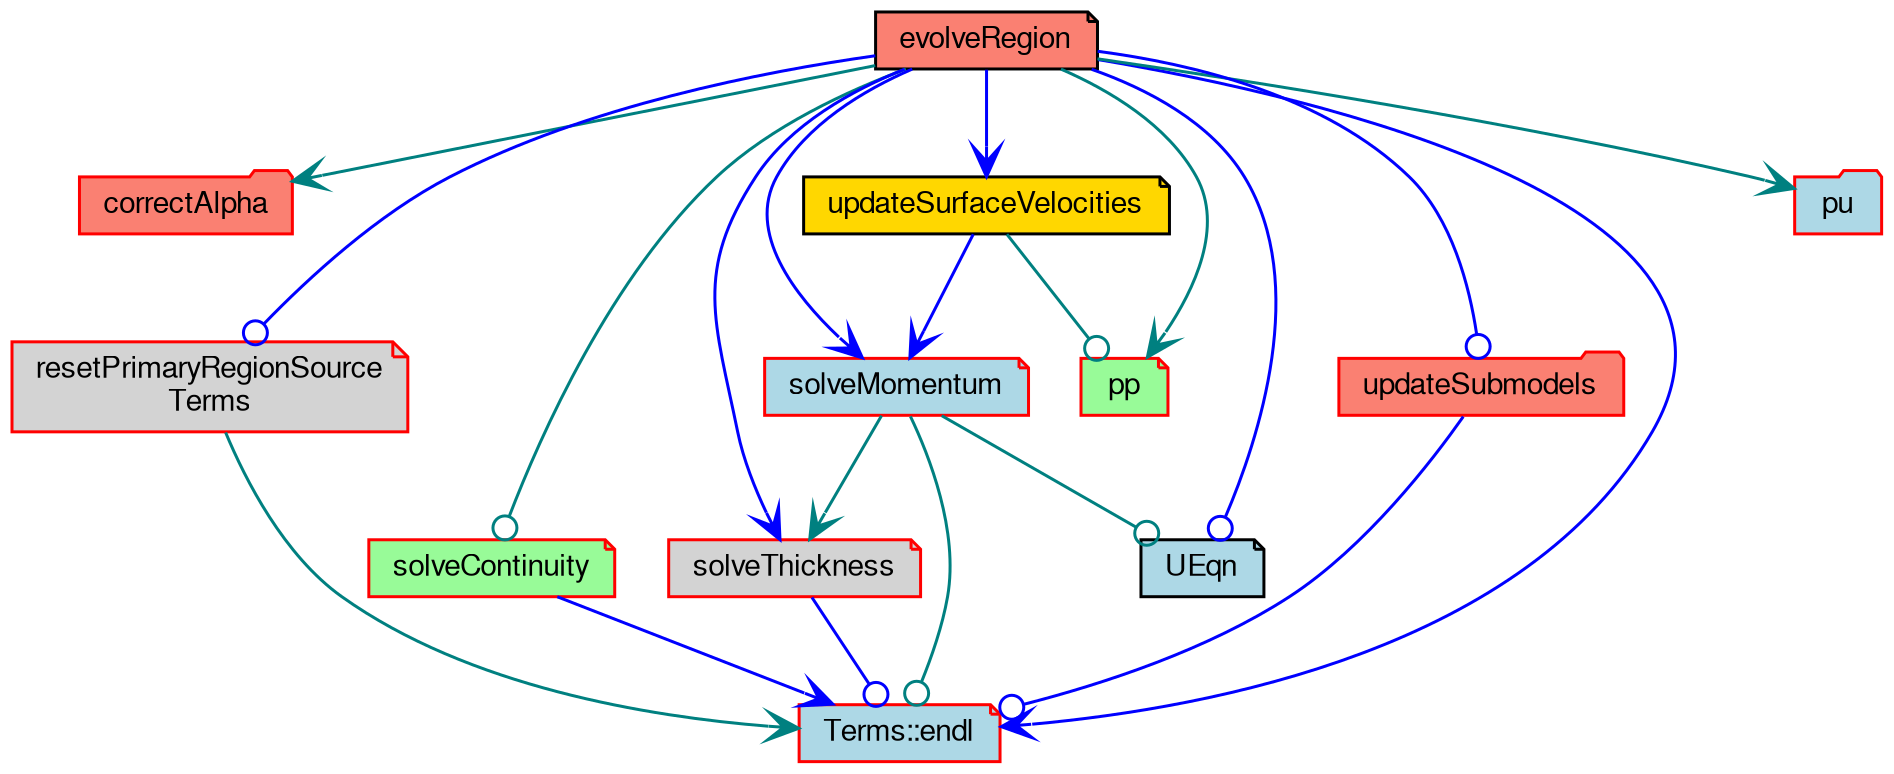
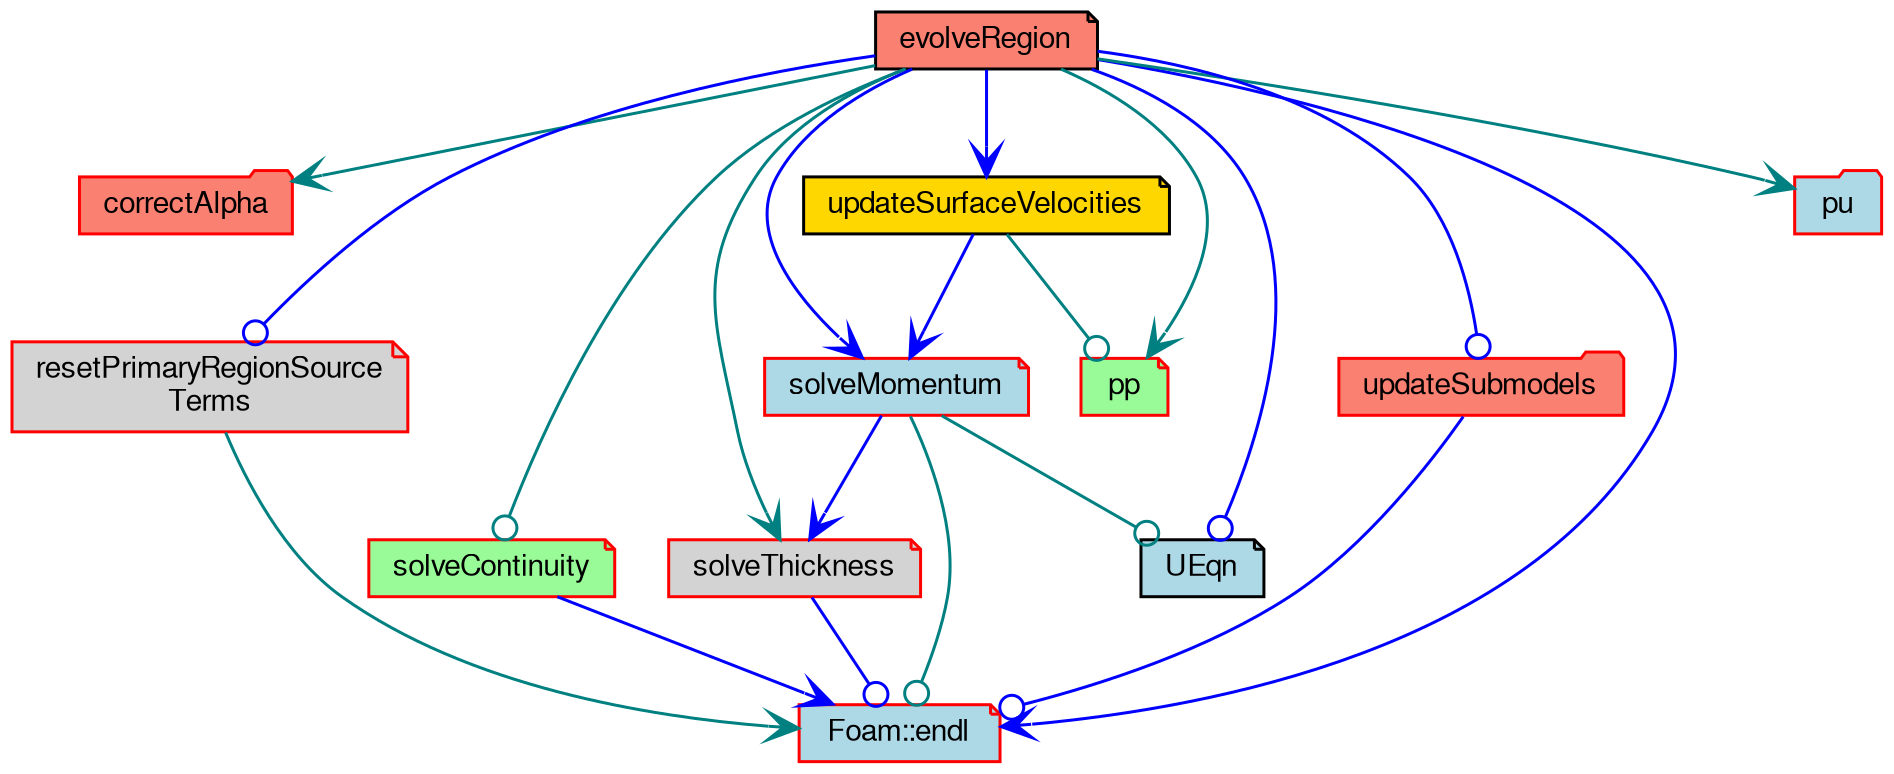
(721, 251) -> (721, 251)
(853, 464) -> (853, 464)
(900, 733) -> (900, 733)
